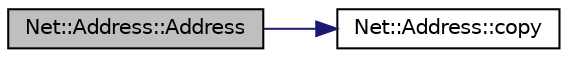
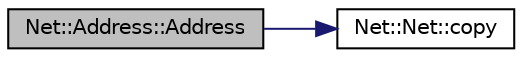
(448, 29) -> (426, 29)
